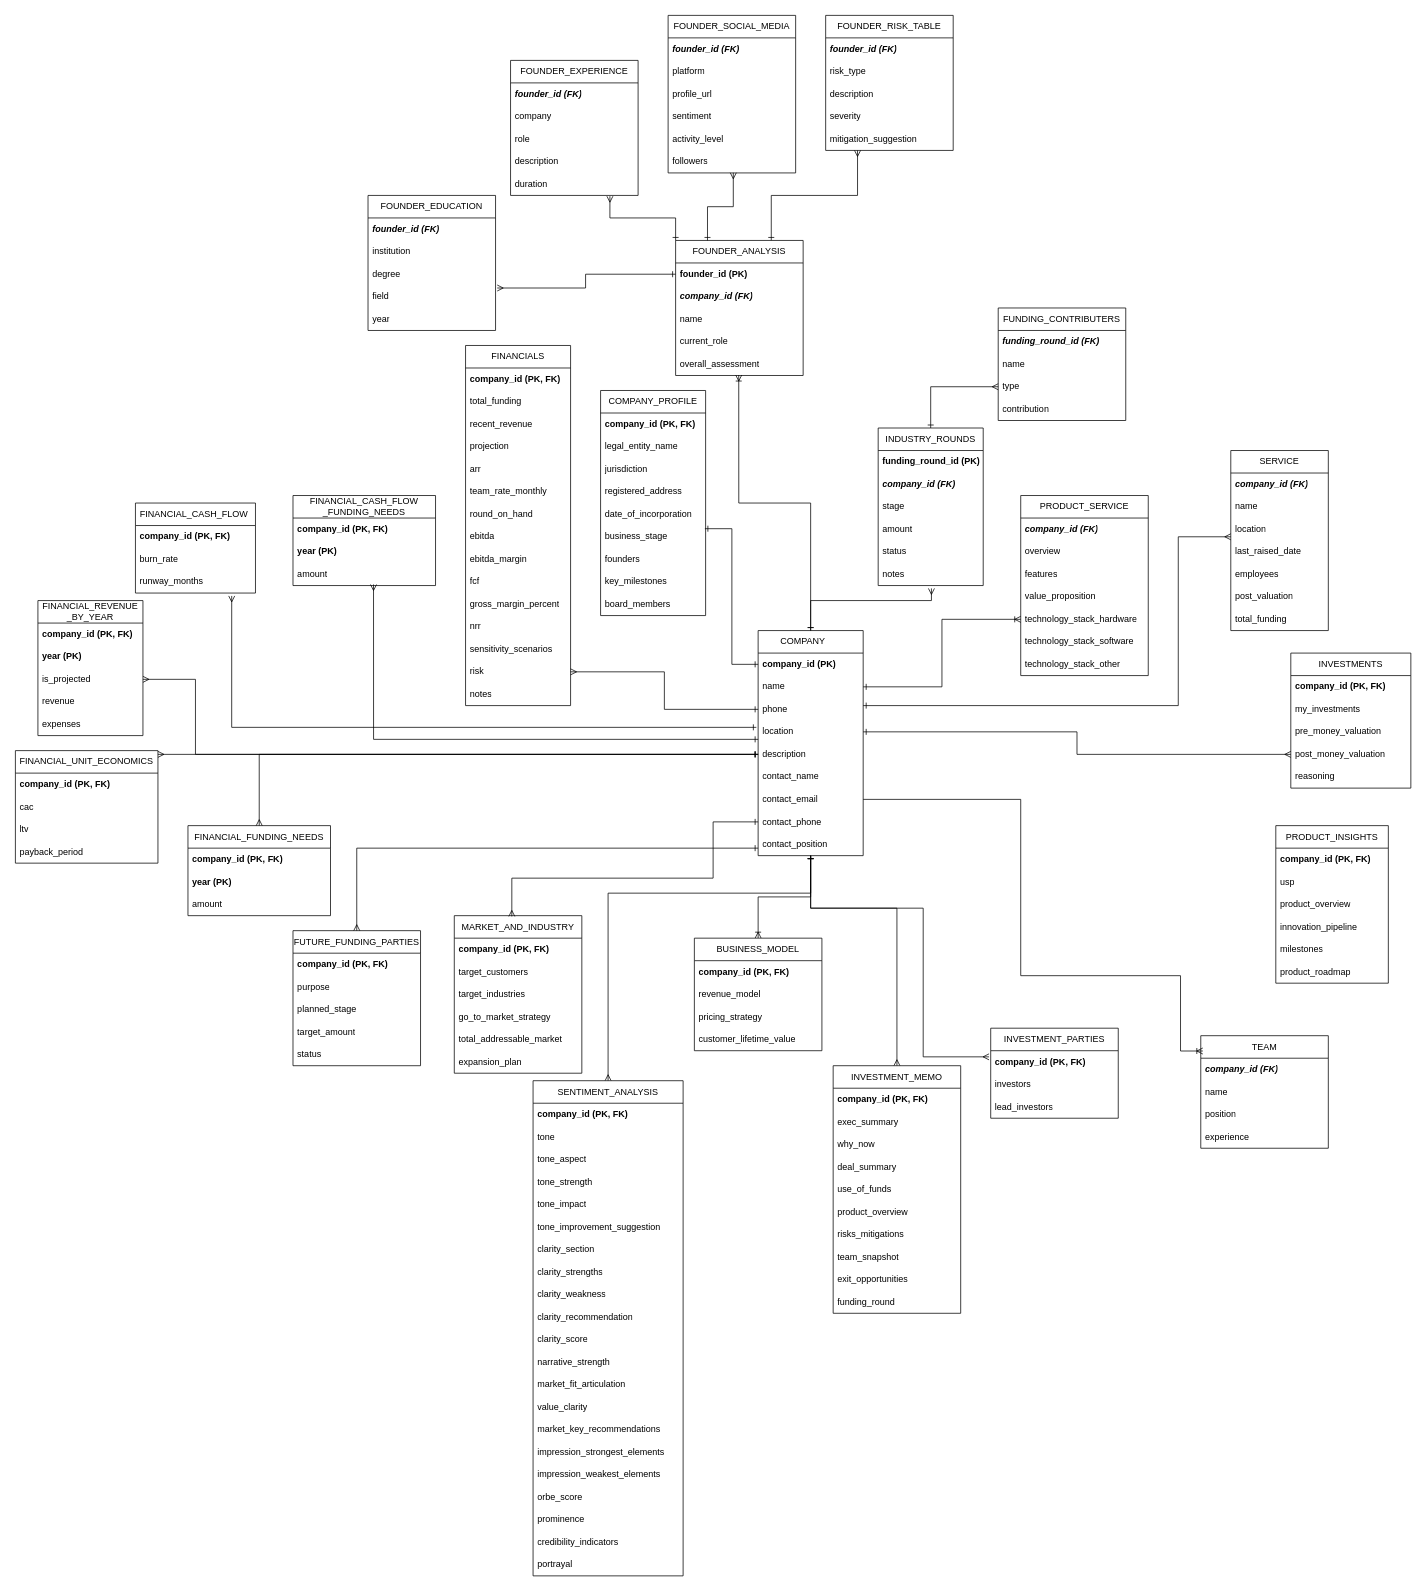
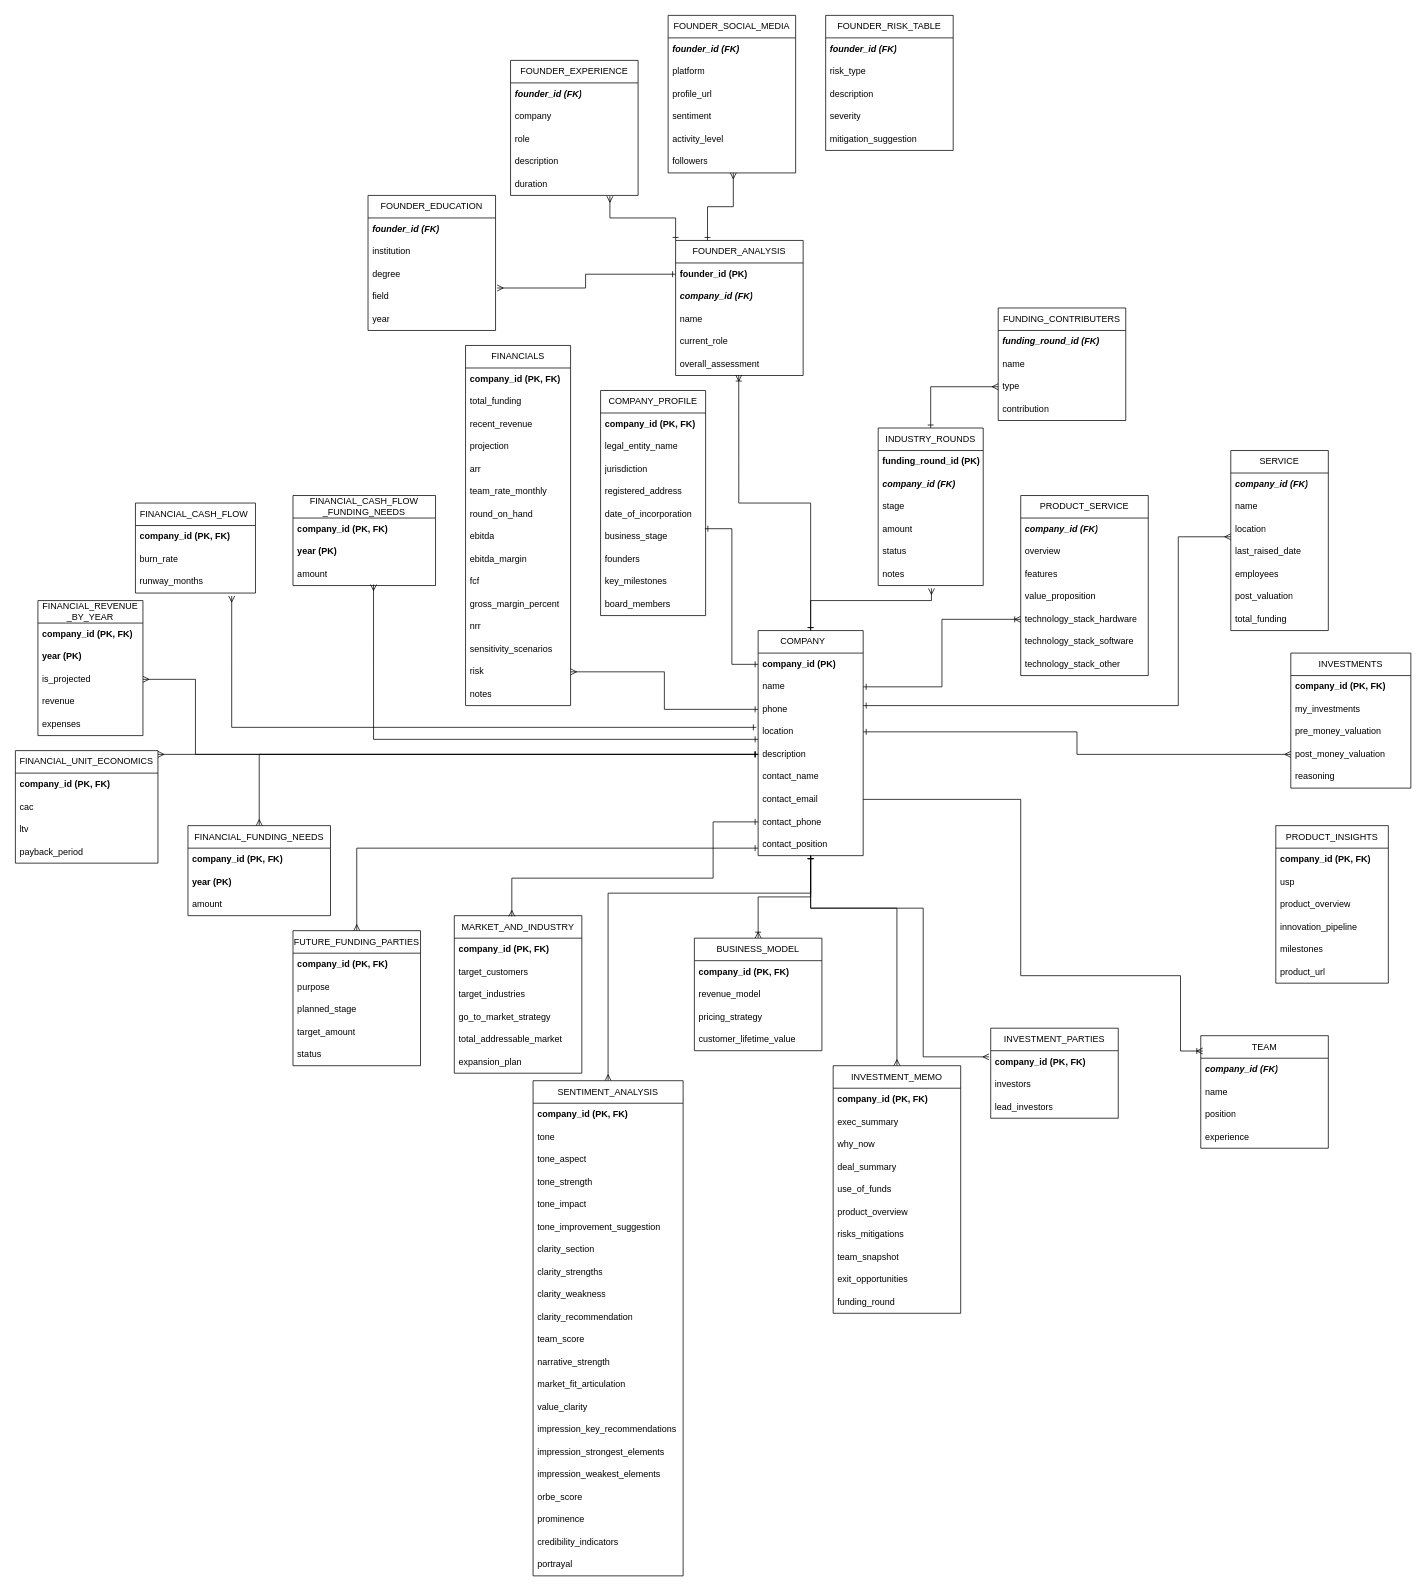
(813, 195) -> none
(1318, 972) -> (1306, 972)
(568, 1339) -> (563, 1339)
(602, 1429) -> (609, 1429)
